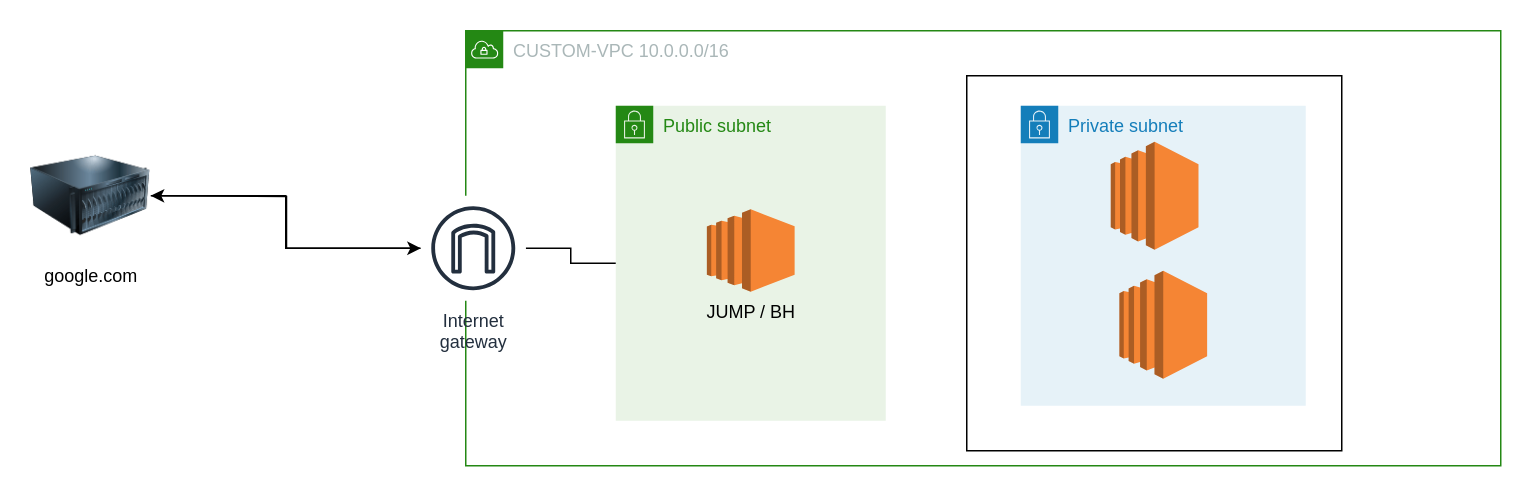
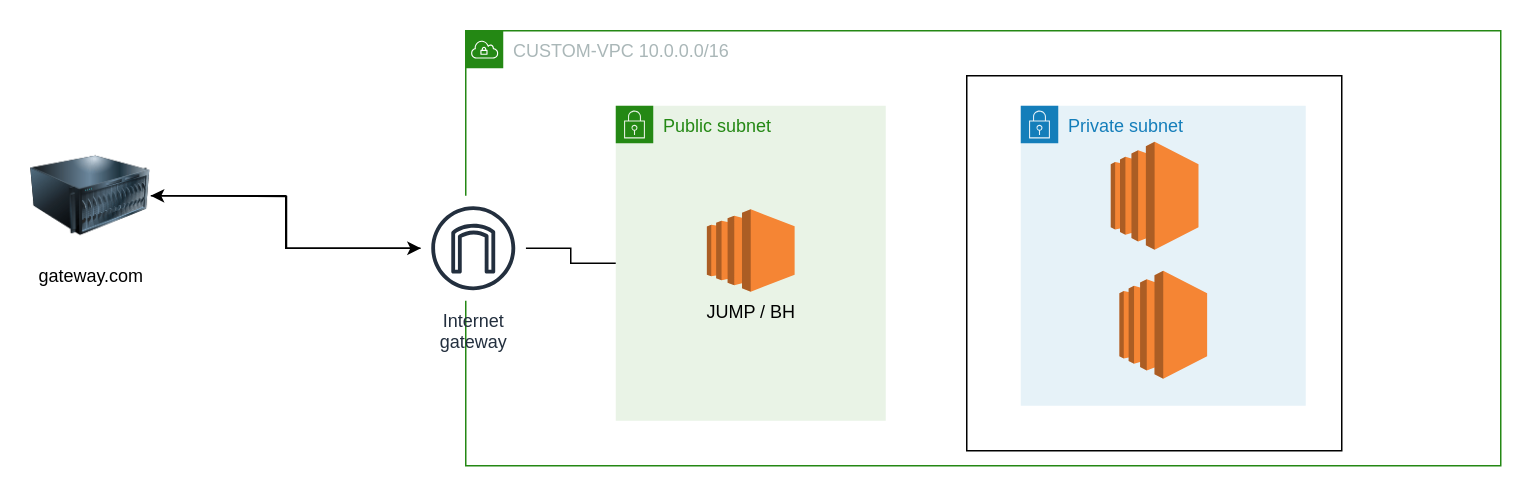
(92, 277) -> (92, 277)
